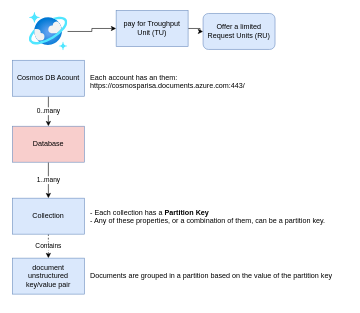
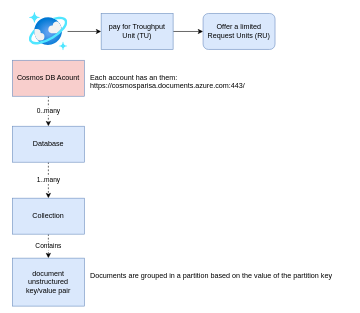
(152, 29) -> (137, 32)
(48, 78) -> (48, 78)
(48, 108) -> (48, 108)
(48, 144) -> (48, 144)
(48, 177) -> (48, 177)
(218, 222) -> none
(48, 276) -> (48, 282)
